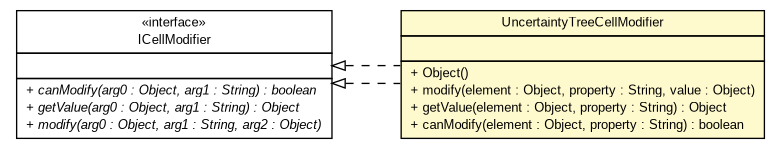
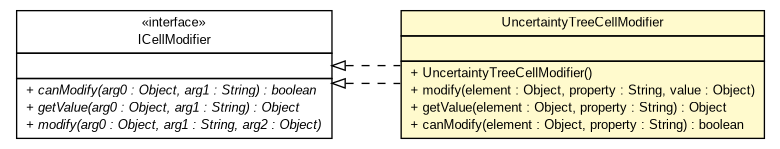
(440, 73) -> (502, 73)
